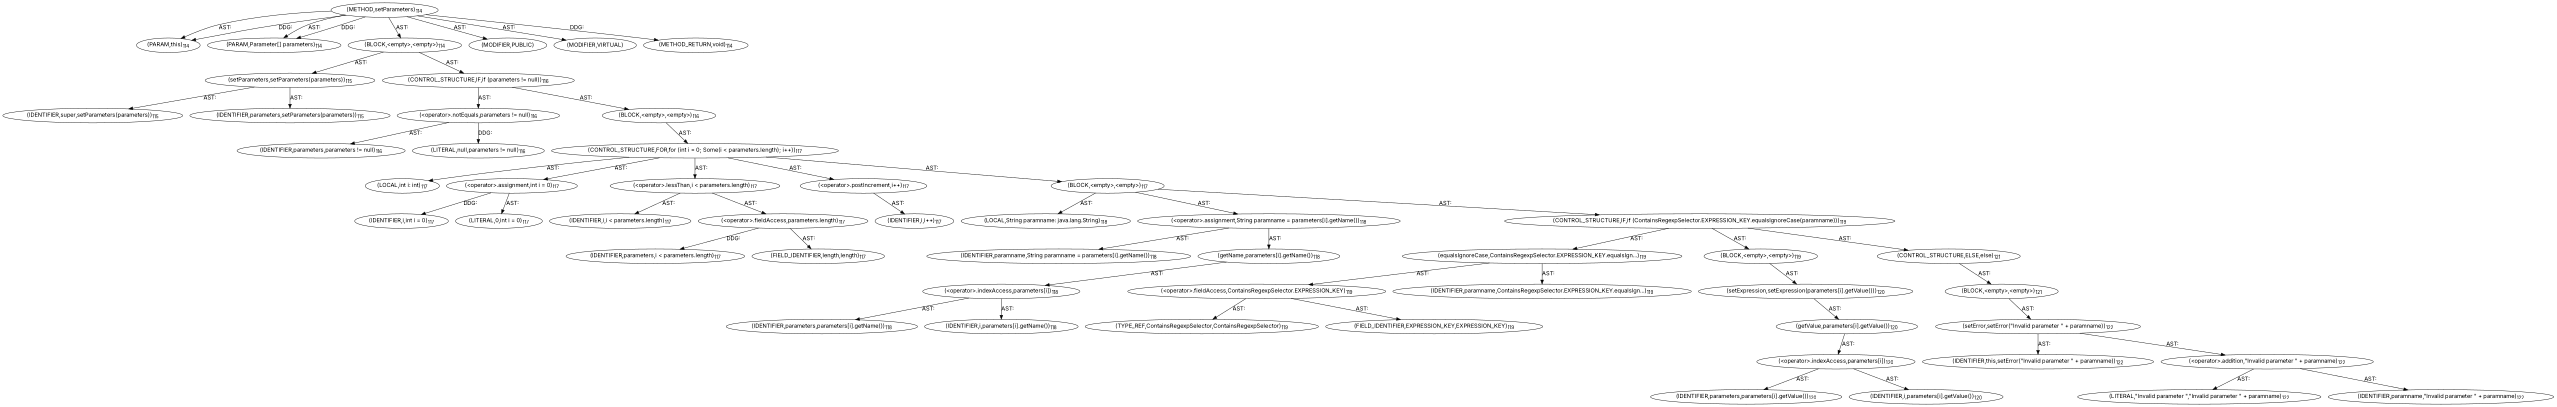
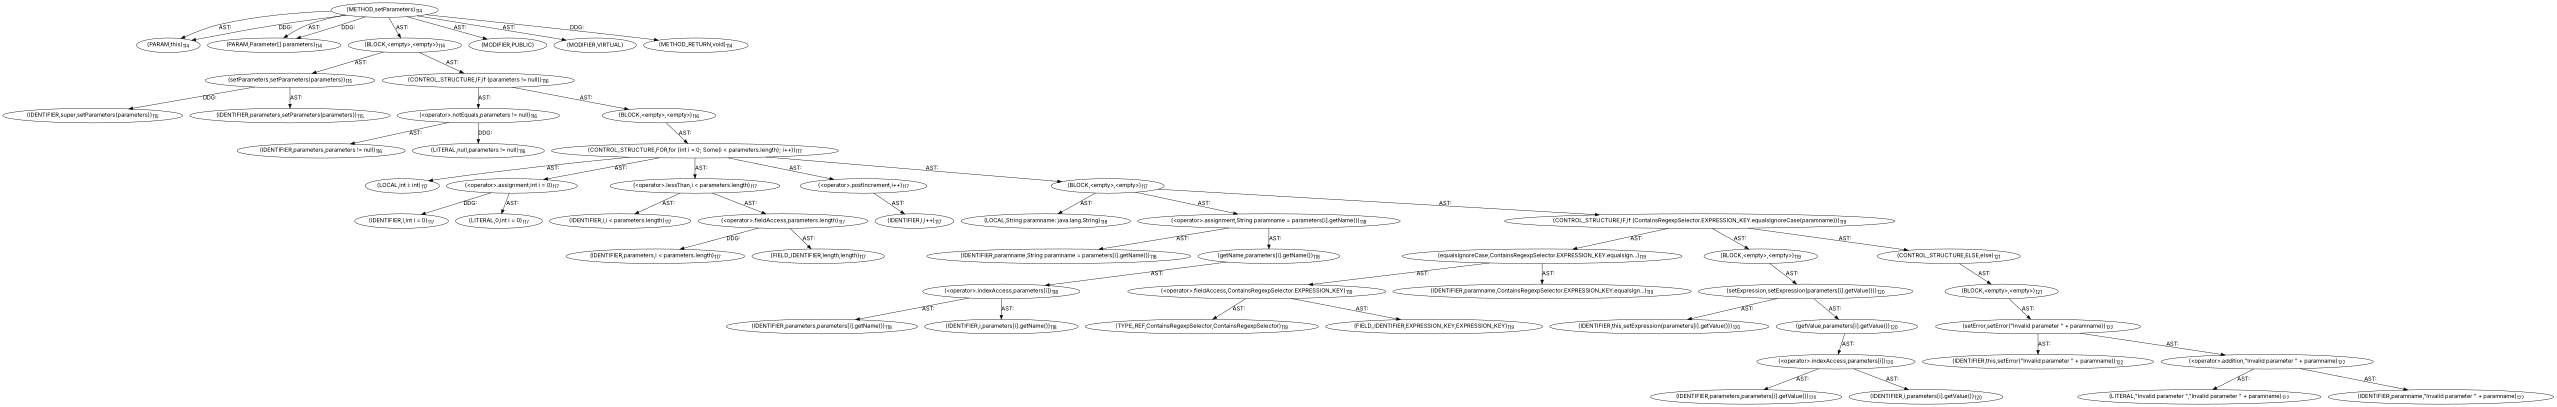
(211, 98) -> (211, 98)
none -> (1659, 327)
